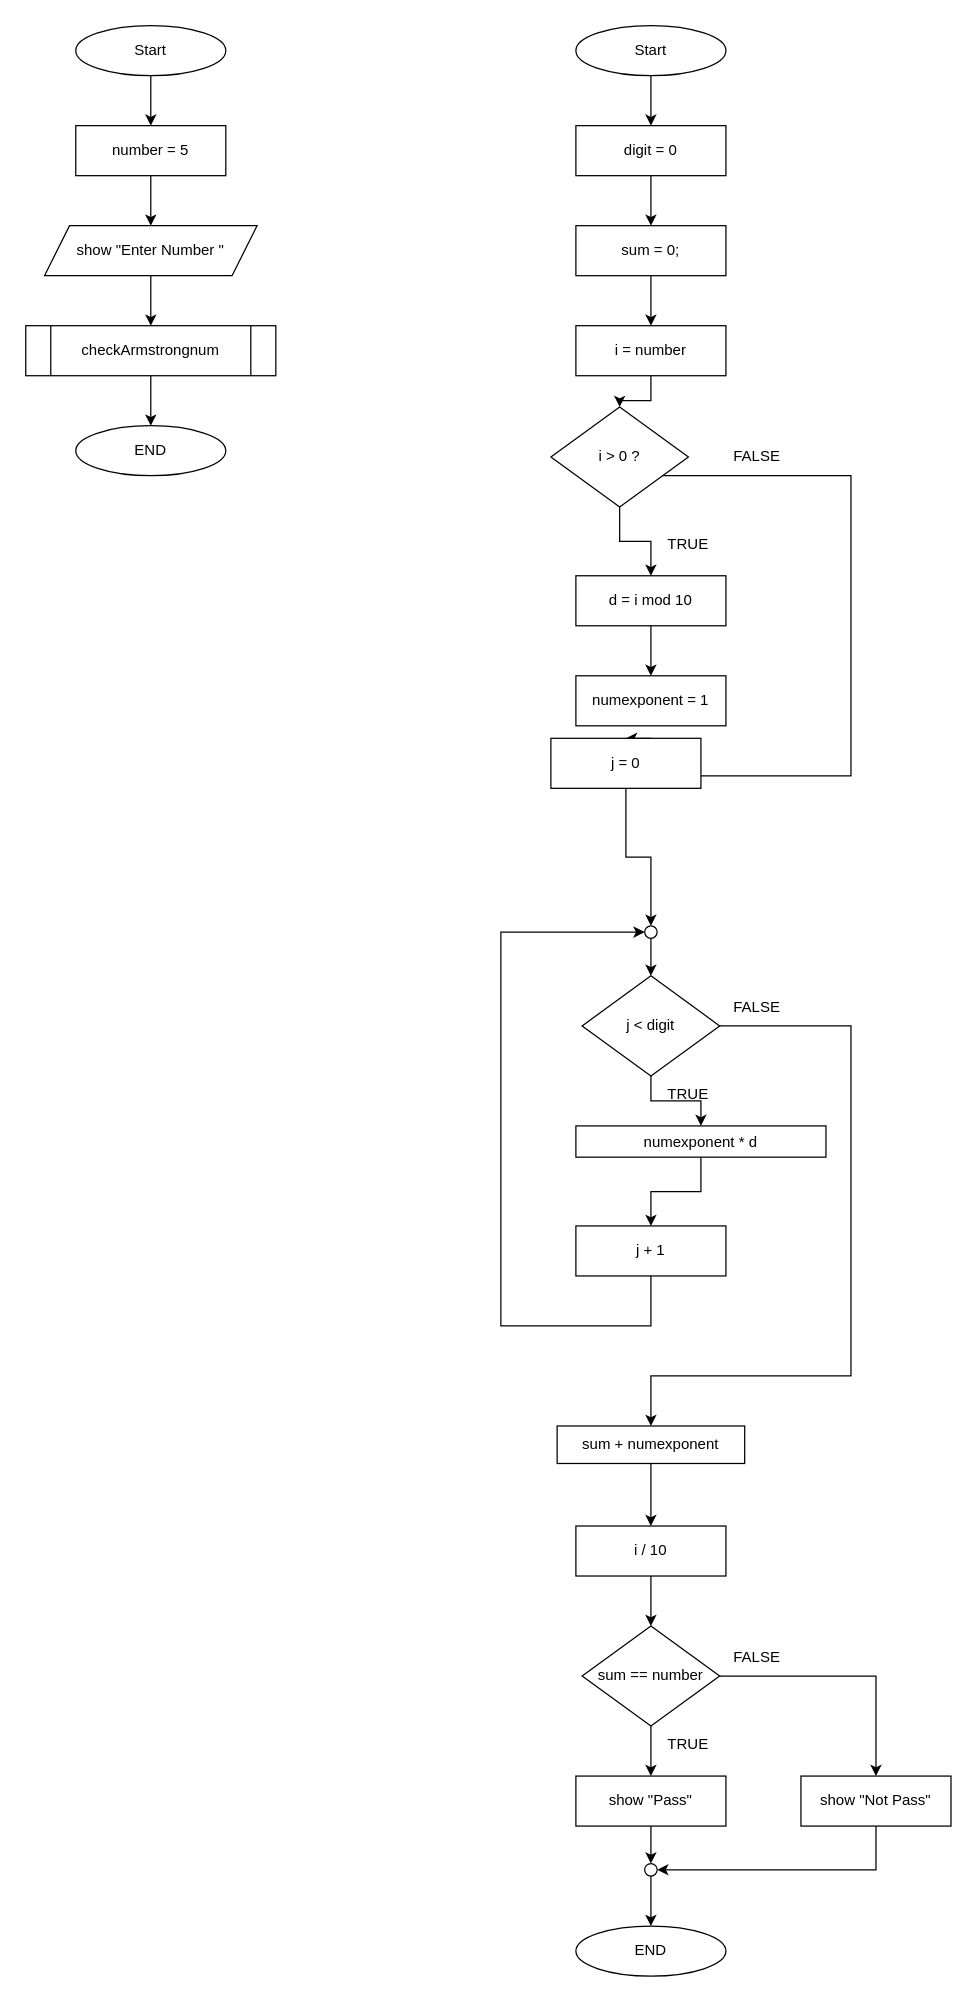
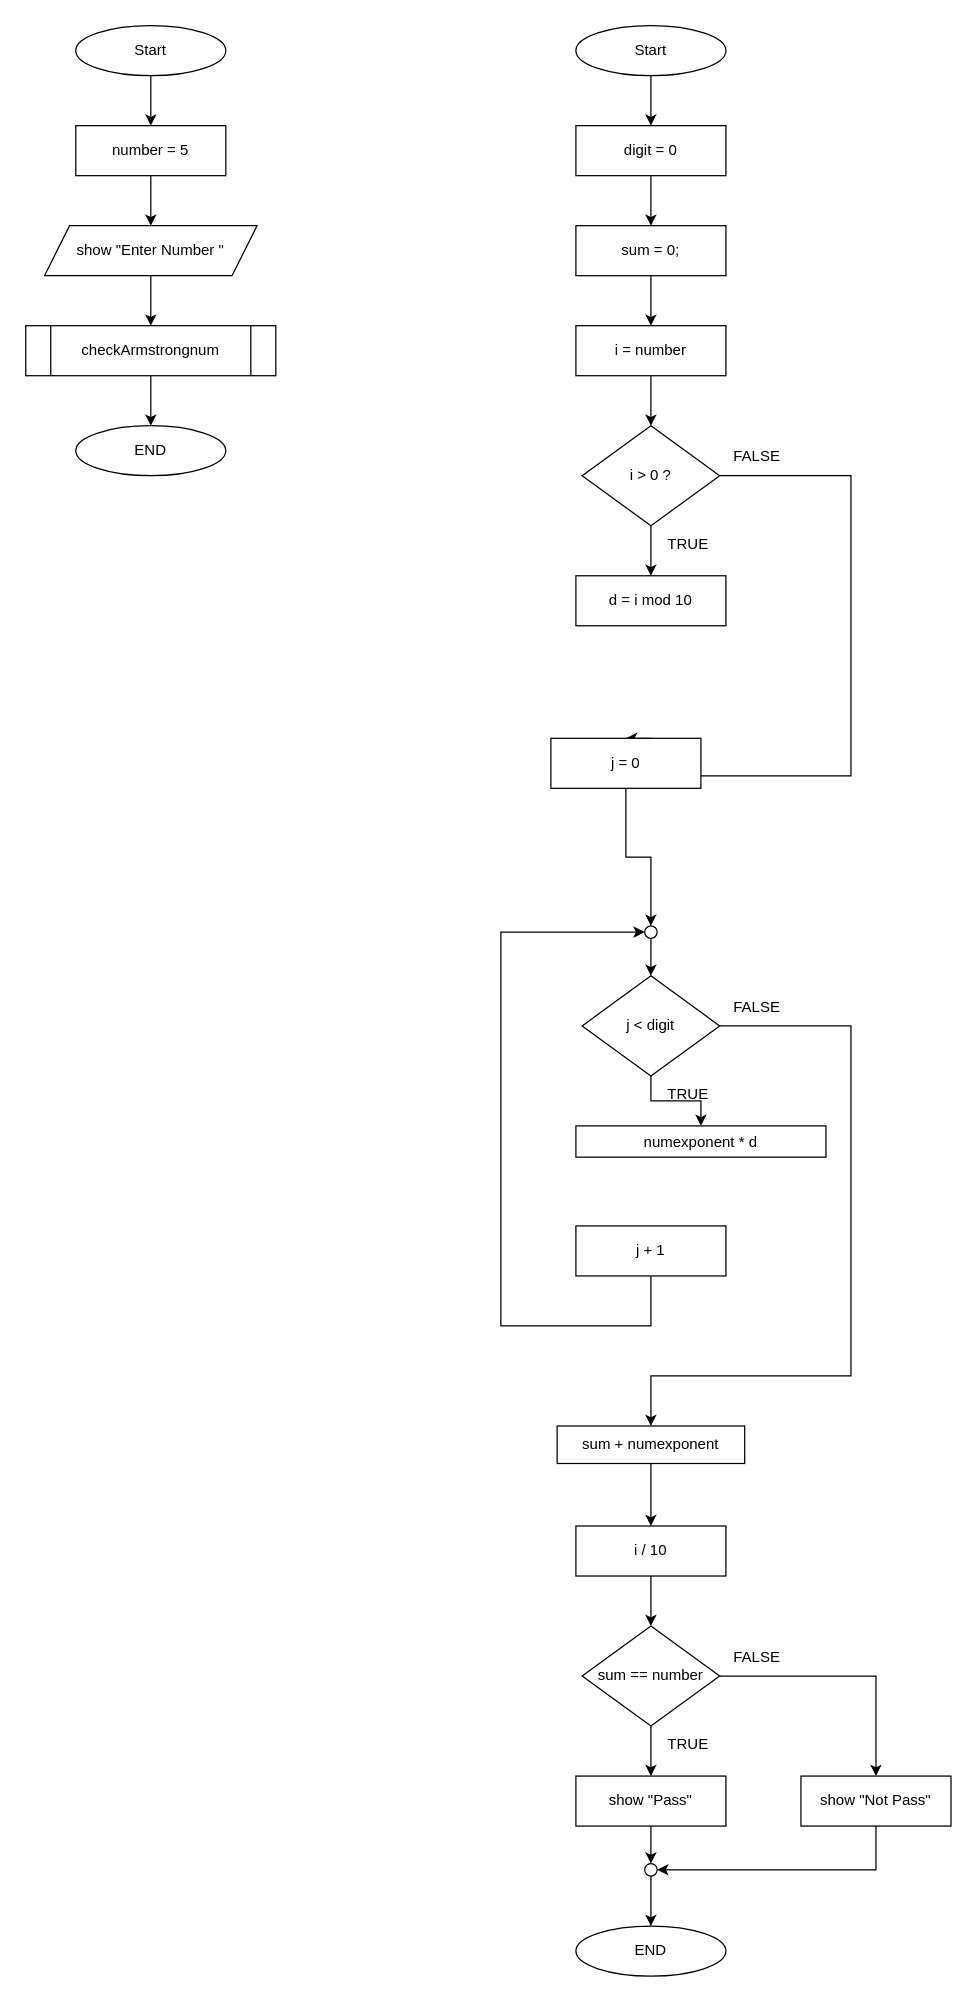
(619, 457) -> (651, 476)
(651, 647) -> none
(651, 701) -> none
(680, 1191) -> none
